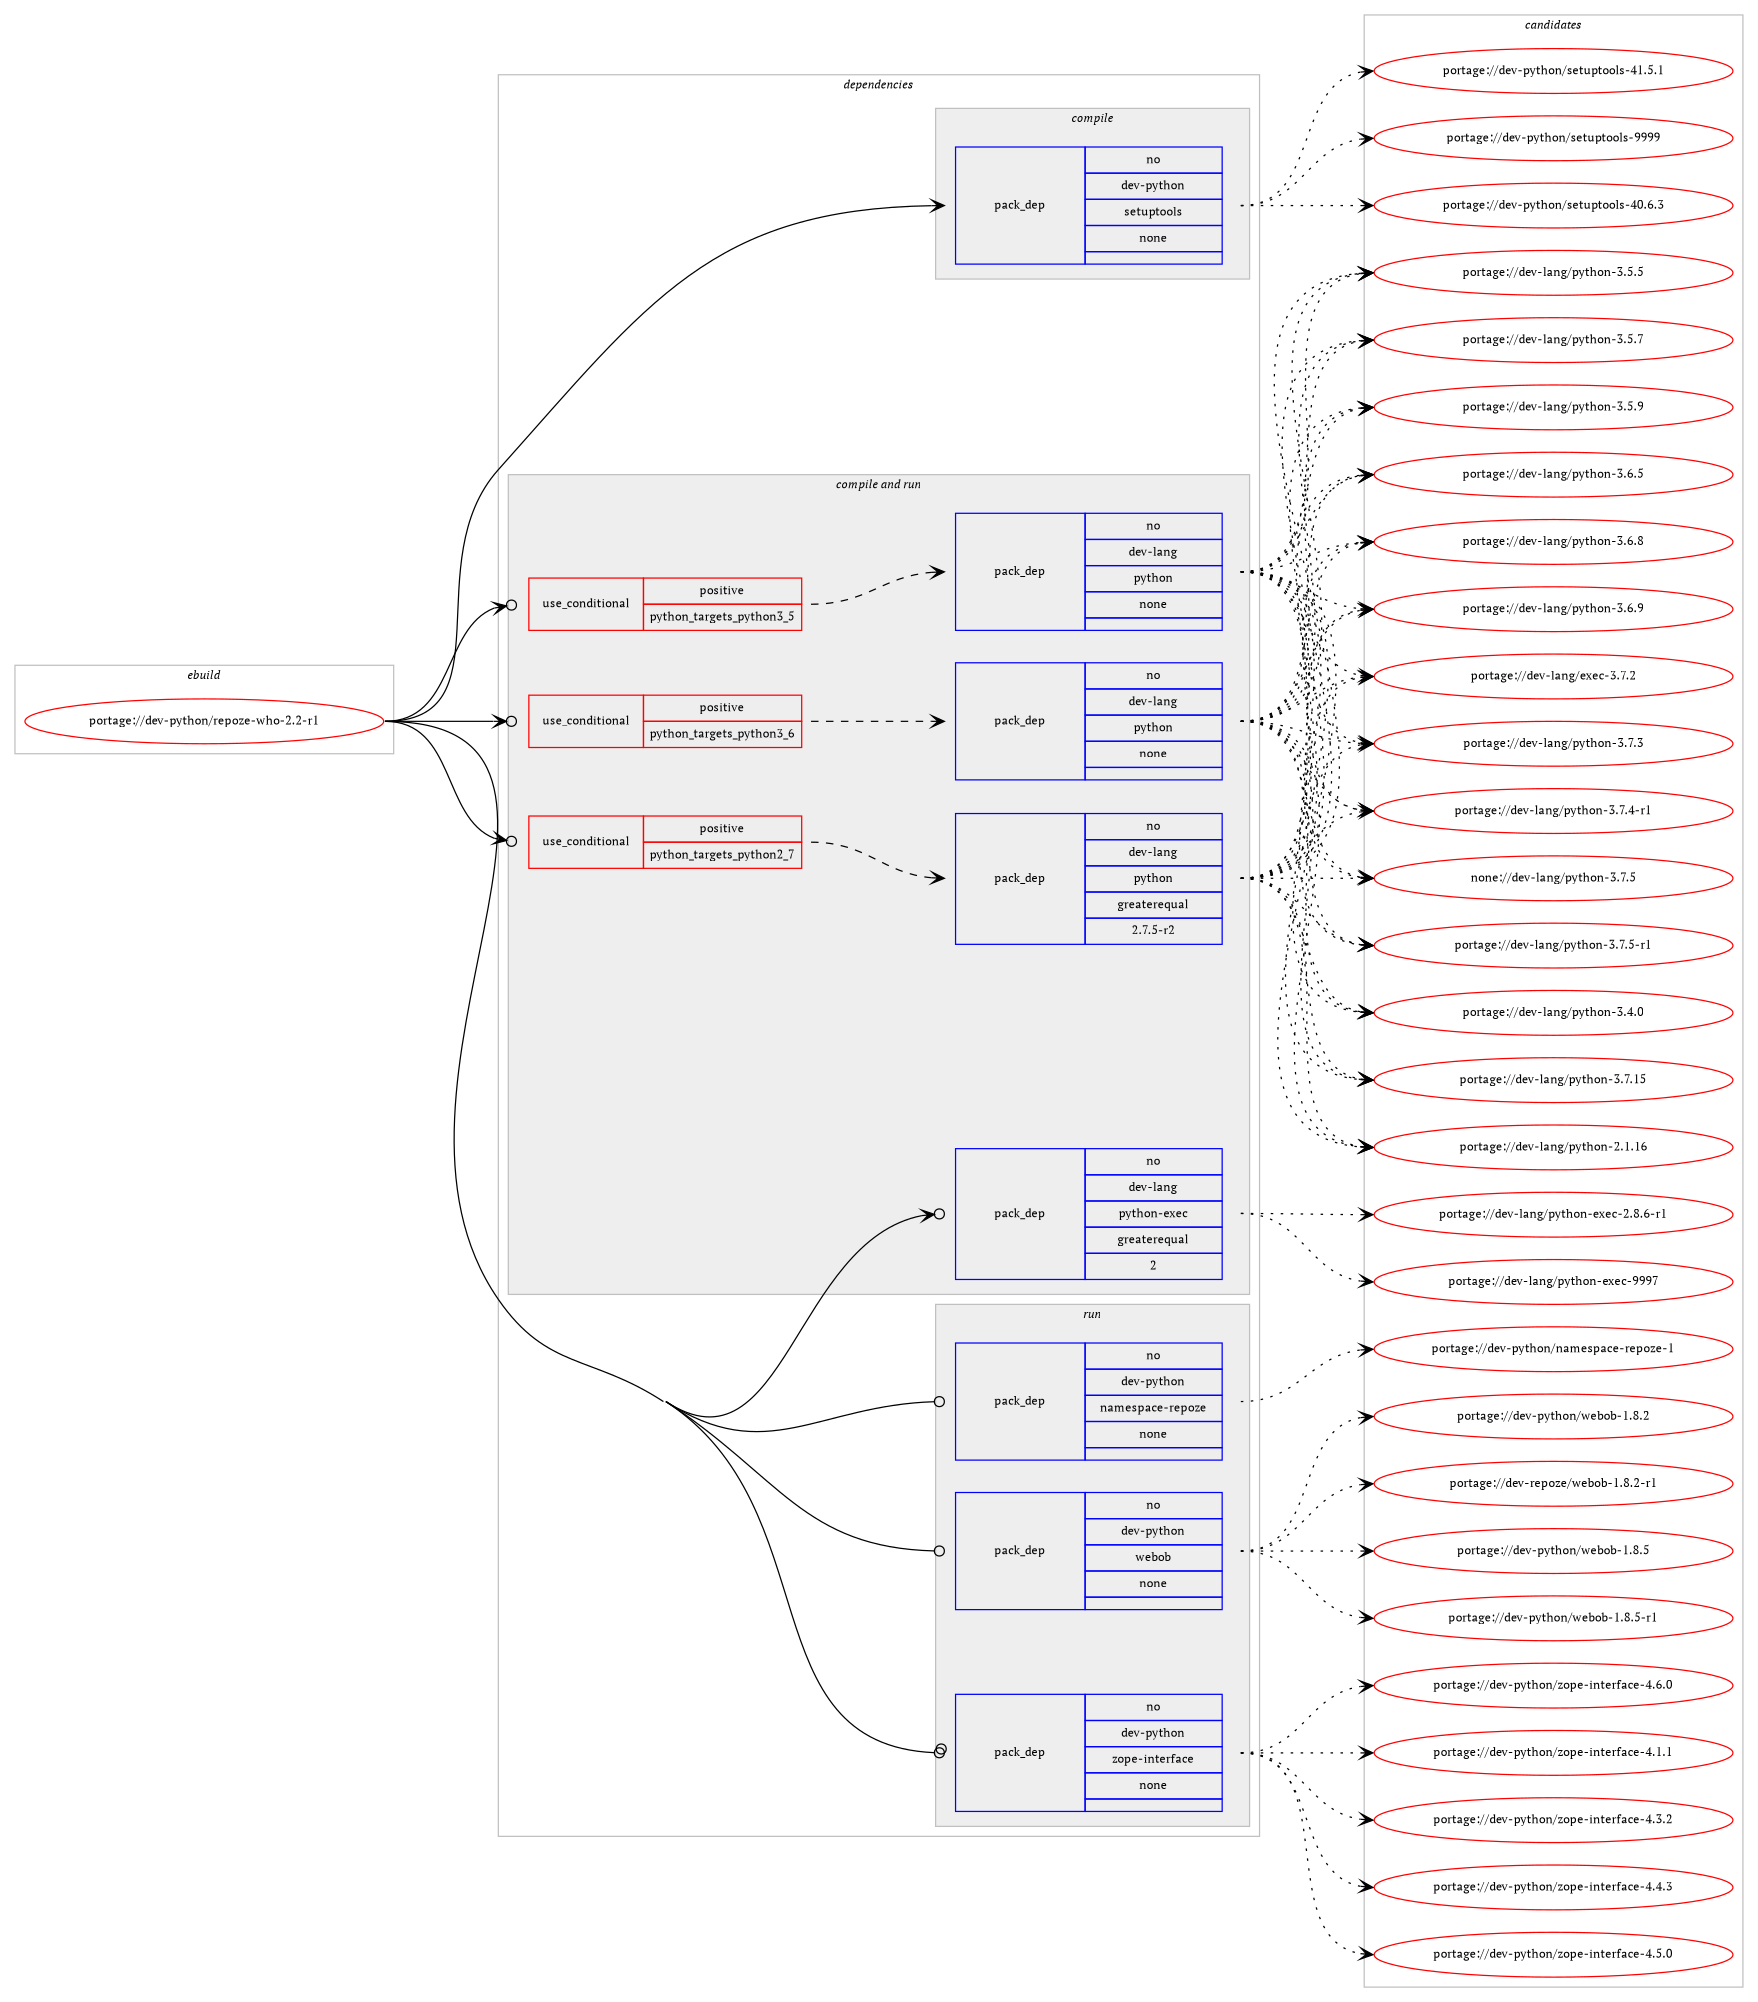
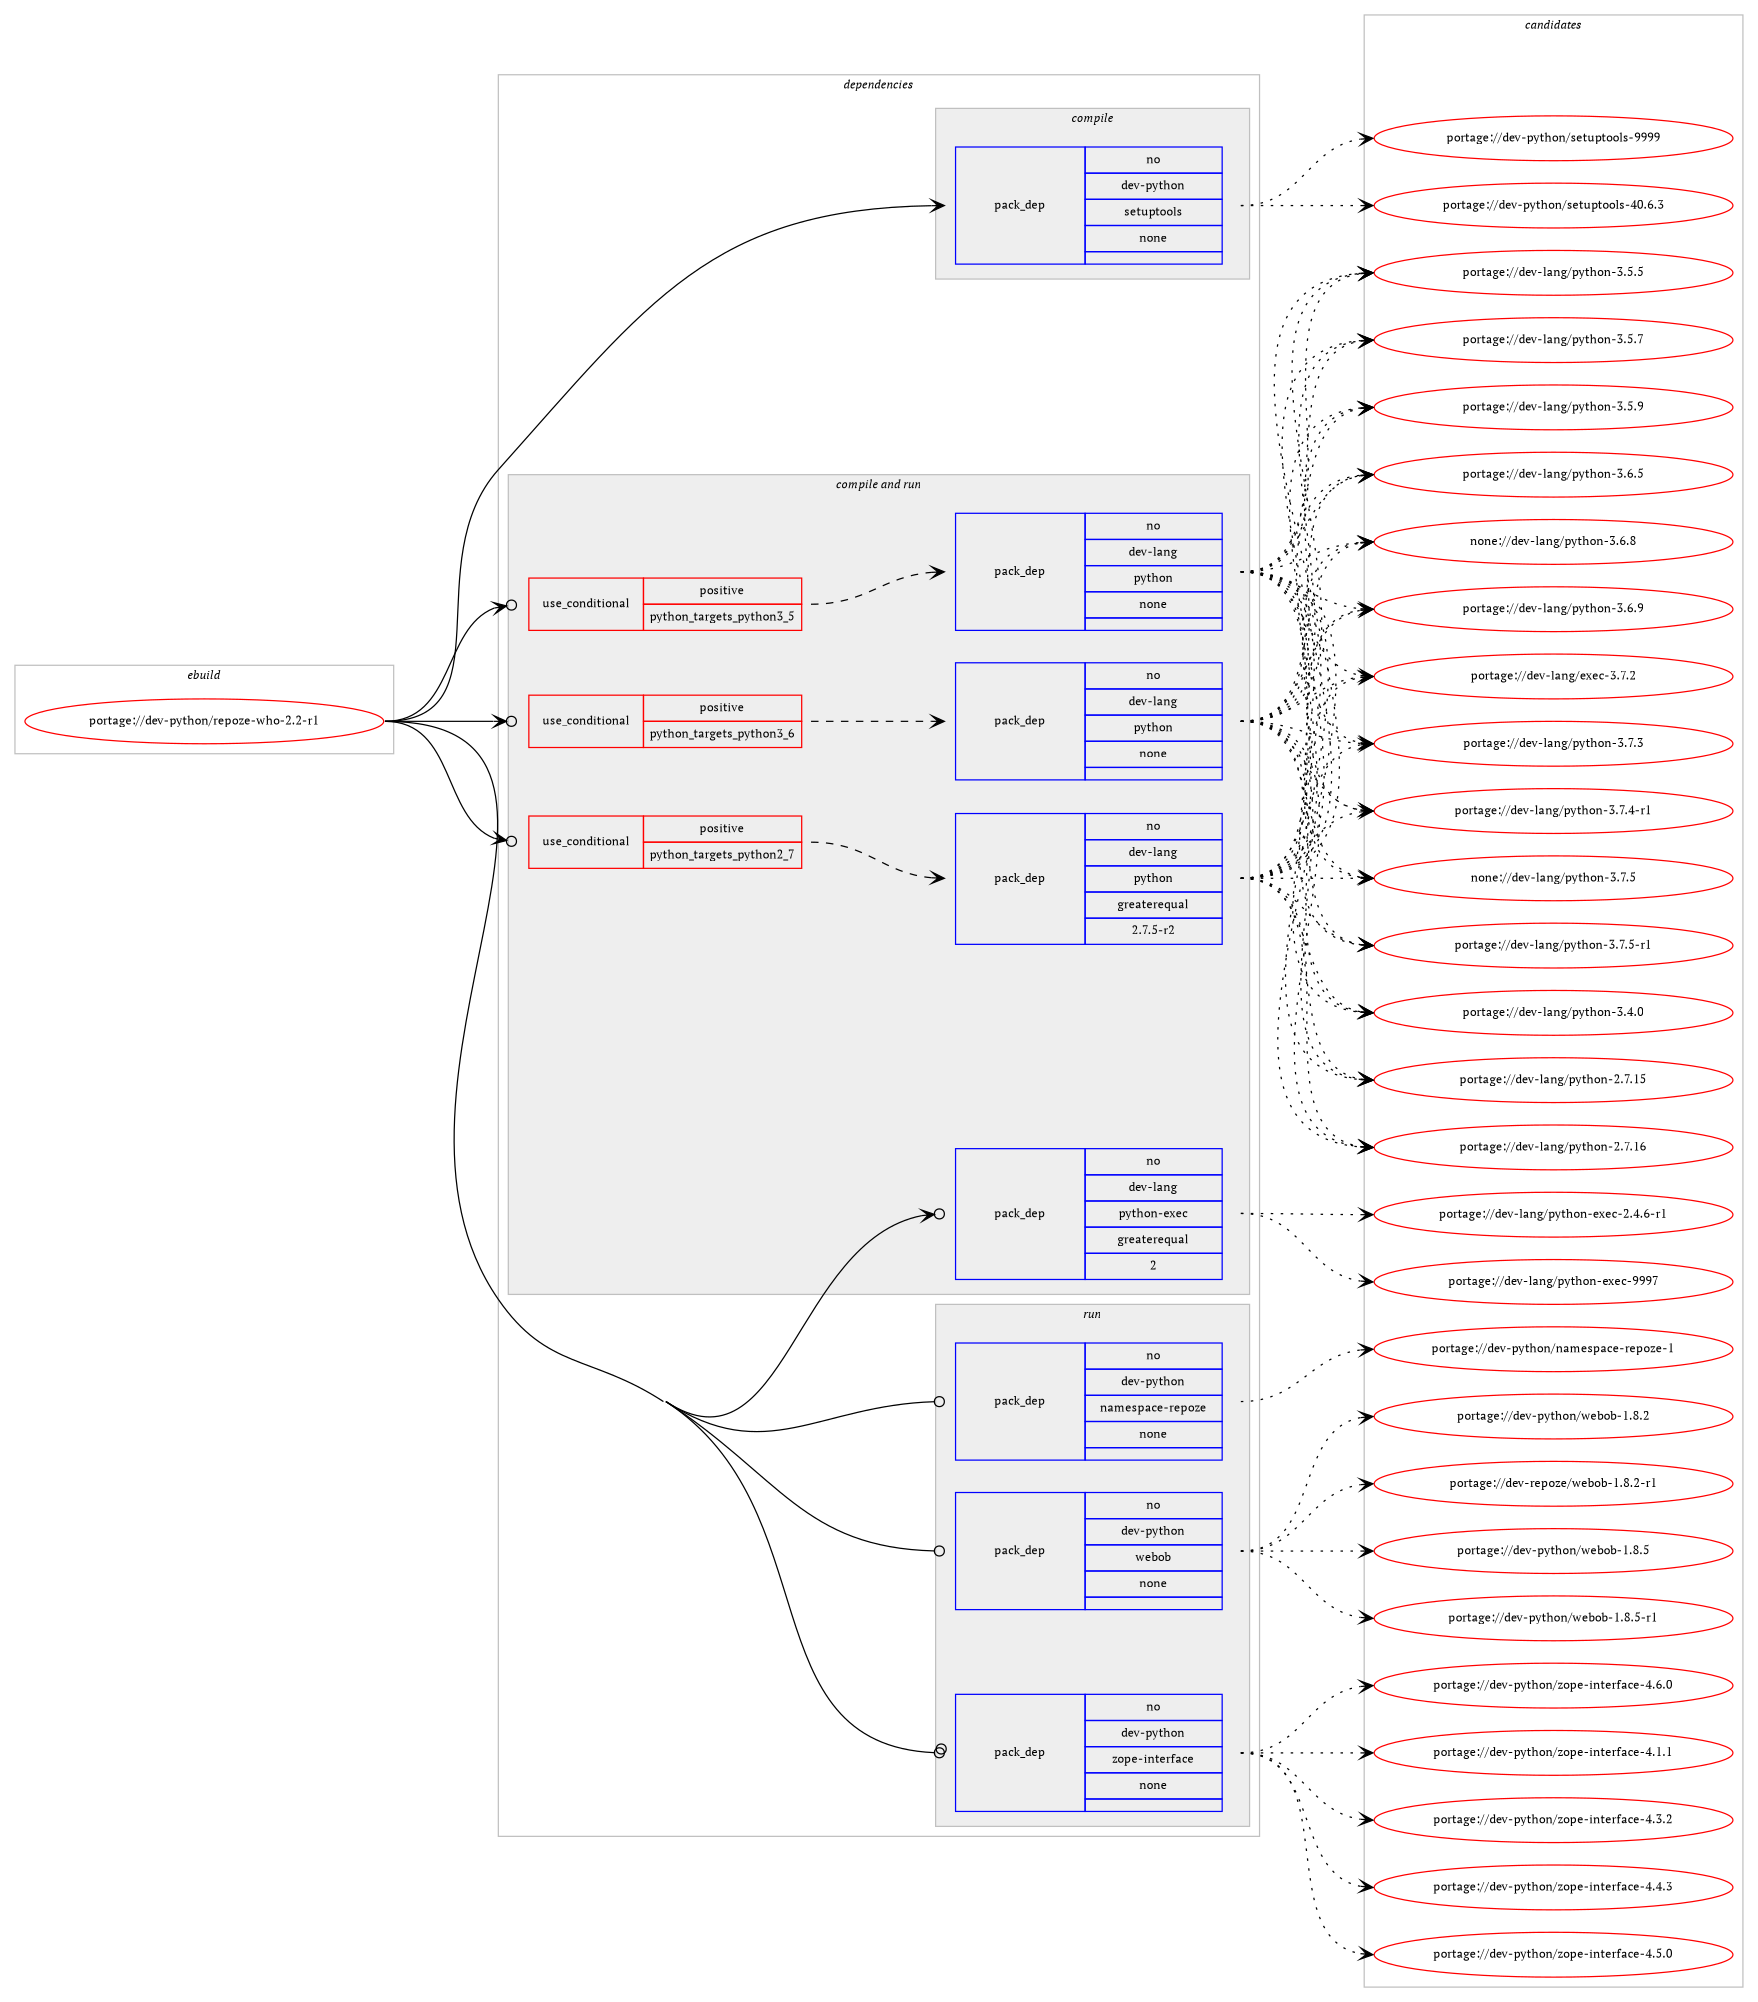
(1554, 71) -> none
(1554, 542) -> (1554, 542)
(1554, 1080) -> (1554, 1080)
(1554, 1147) -> (1554, 1147)
(1554, 1215) -> (1554, 1215)
